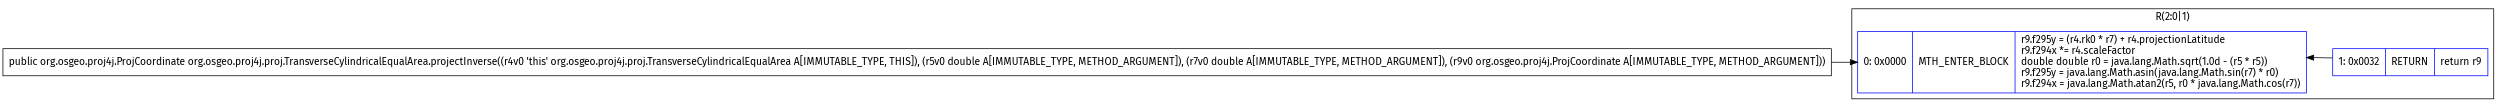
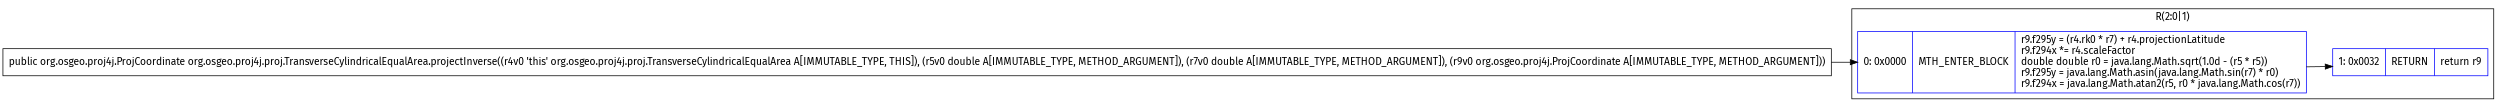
(2323, 58) -> (2316, 67)
